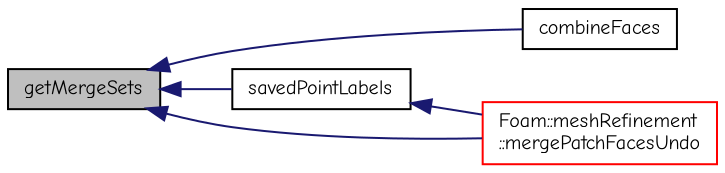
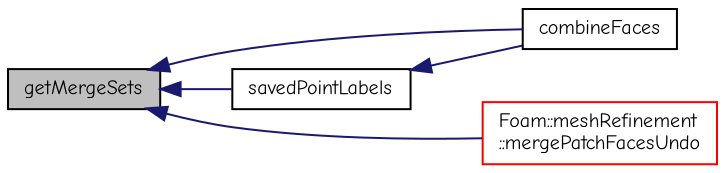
(457, 110) -> (476, 56)
